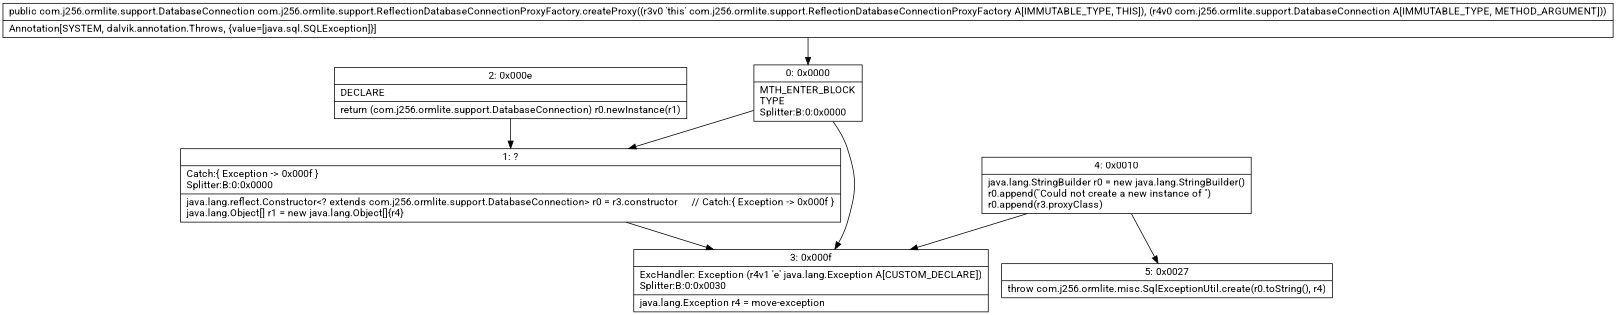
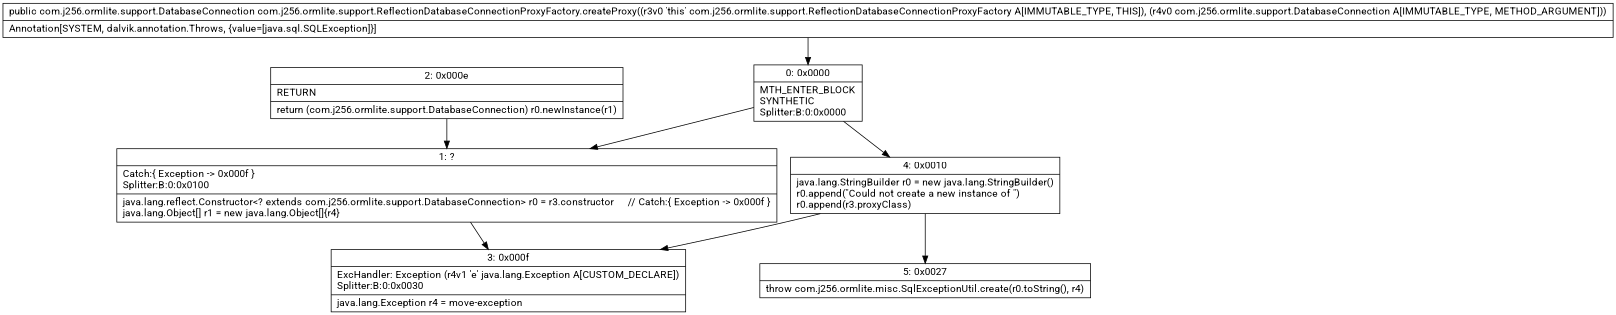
(363, 93) -> (297, 93)
(772, 101) -> (787, 101)
(854, 181) -> (864, 137)
(230, 185) -> (166, 185)
